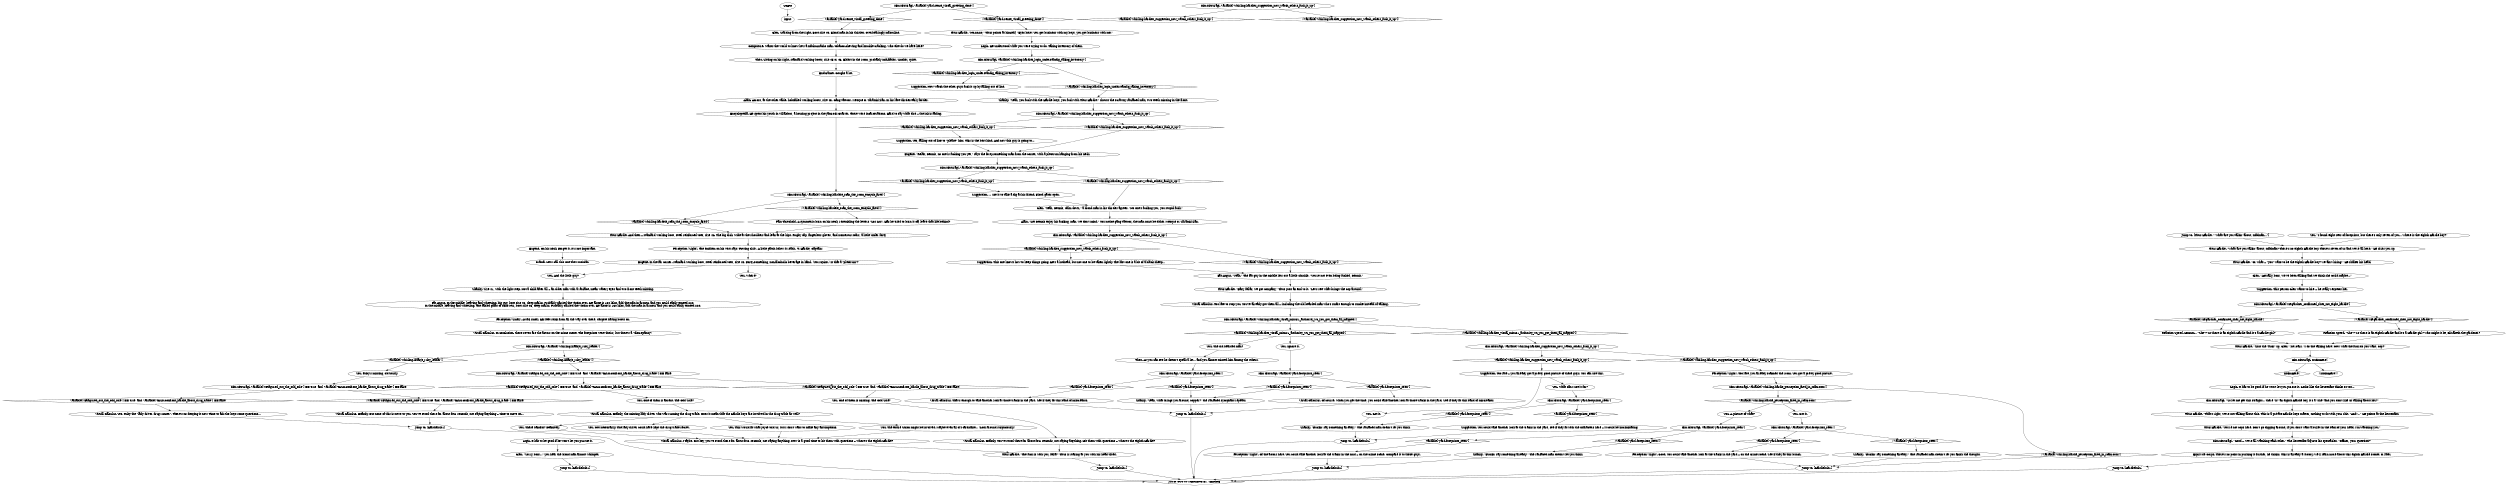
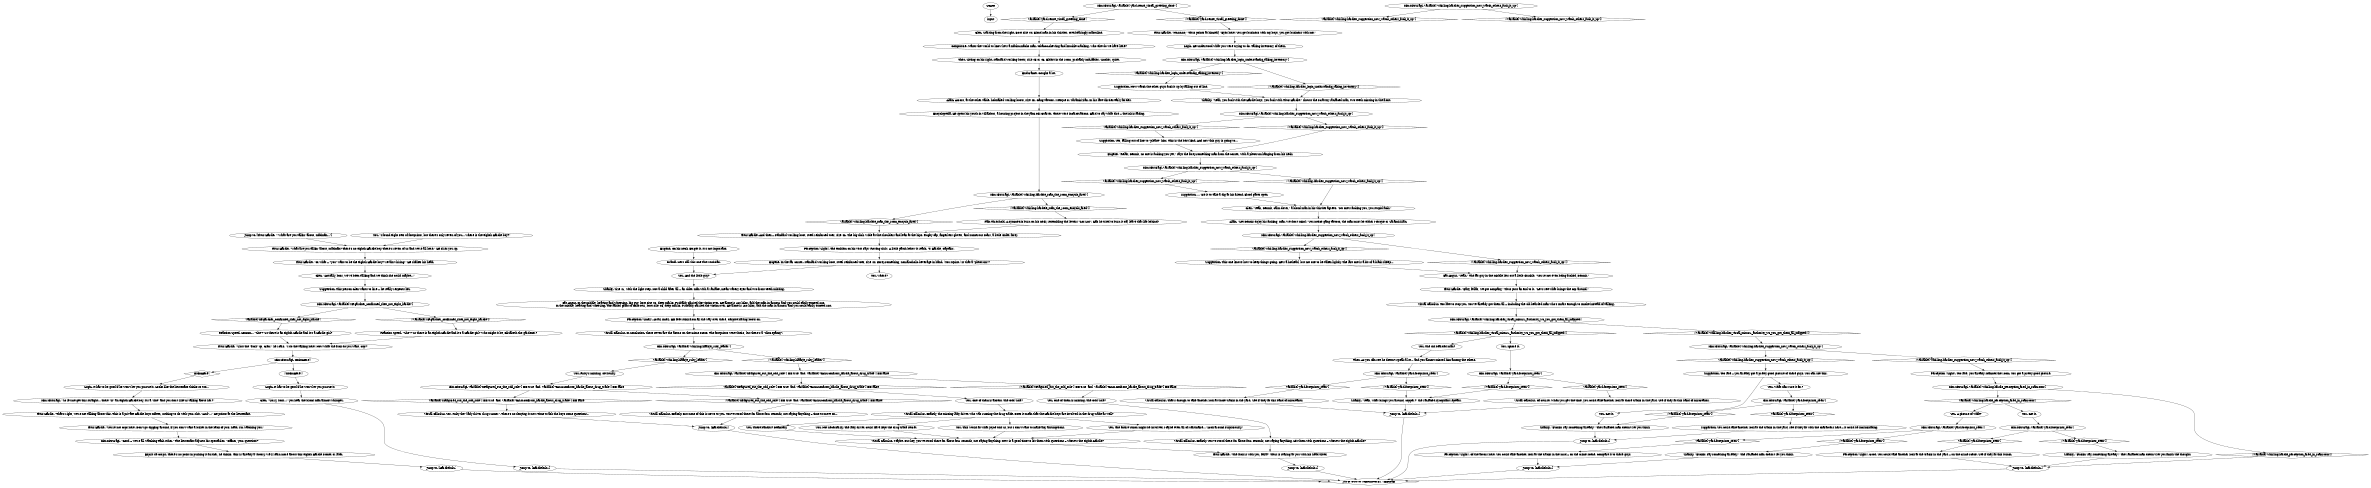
none -> (296, 380)
